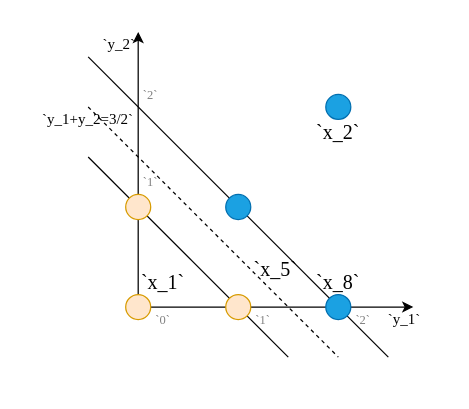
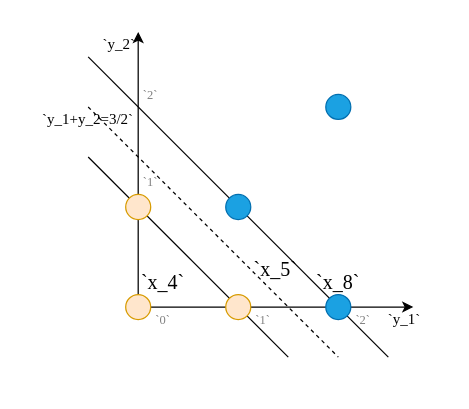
(338, 132) -> none
(163, 282) -> (163, 282)
